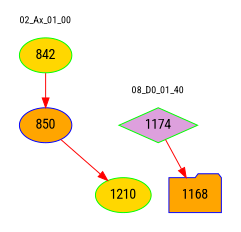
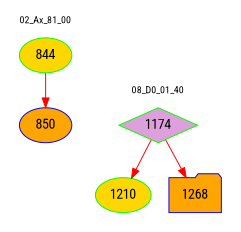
(46, 21) -> (46, 21)
(46, 55) -> (46, 55)
(81, 157) -> (144, 155)
(195, 195) -> (195, 195)
